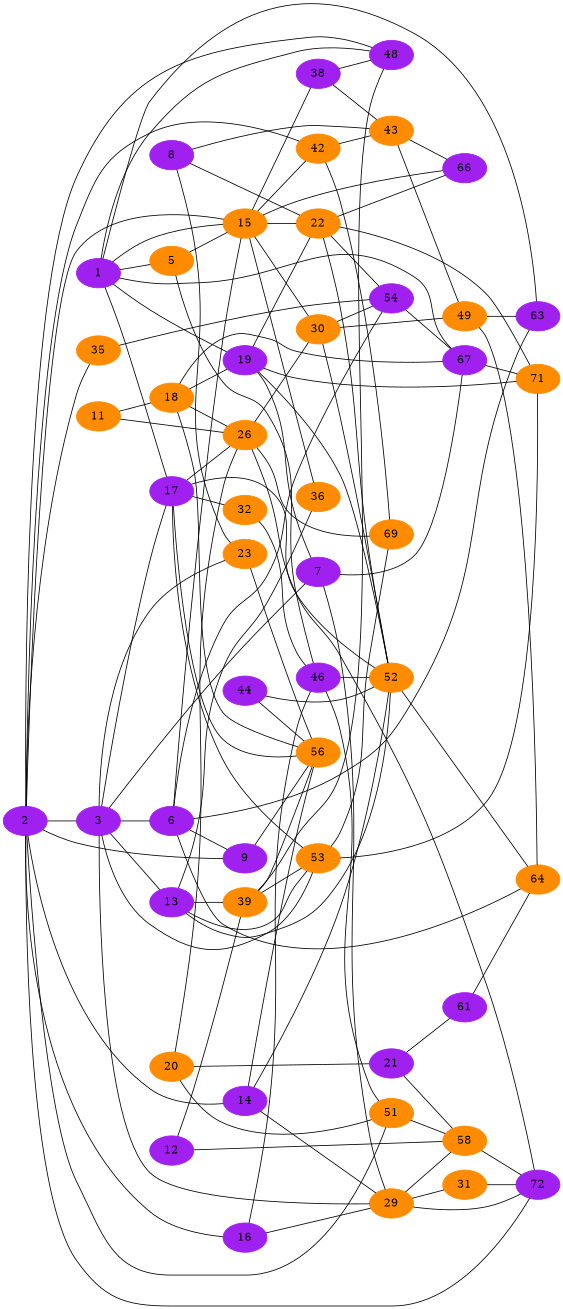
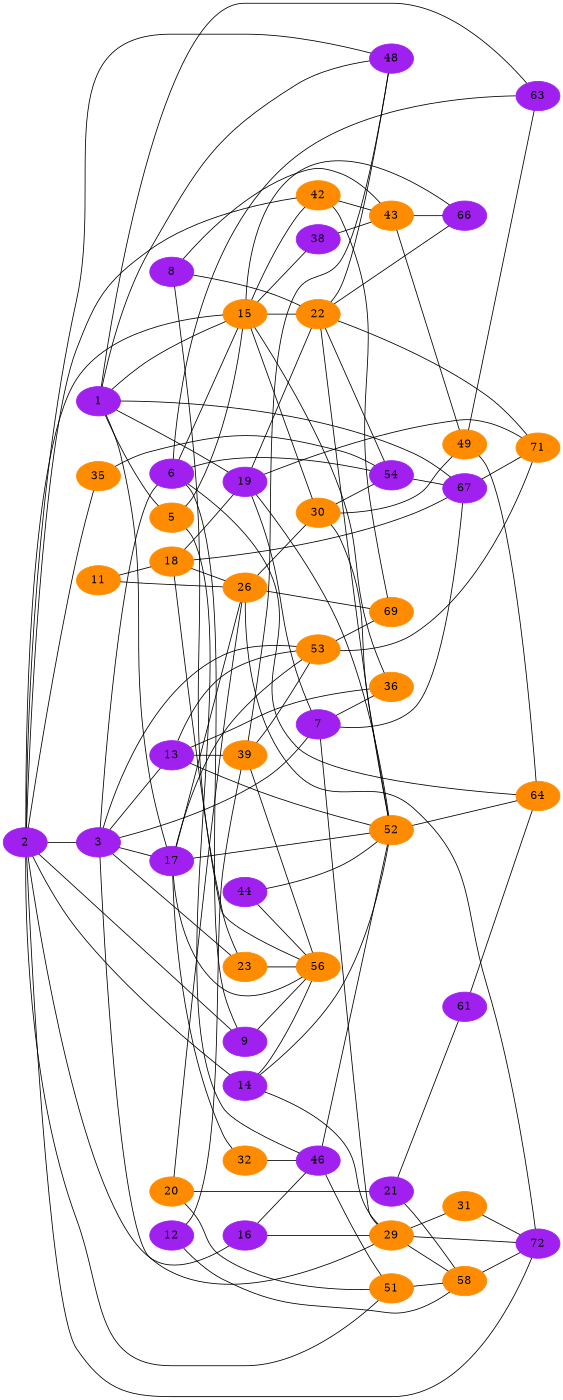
(355, 64) -> (367, 190)
none -> (355, 706)
